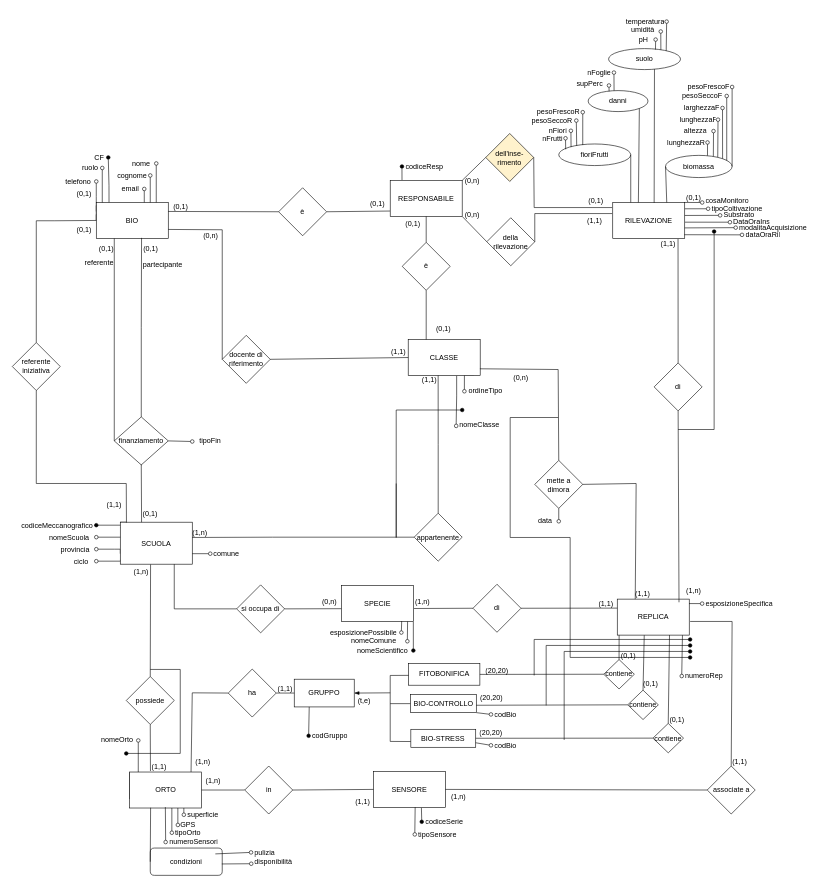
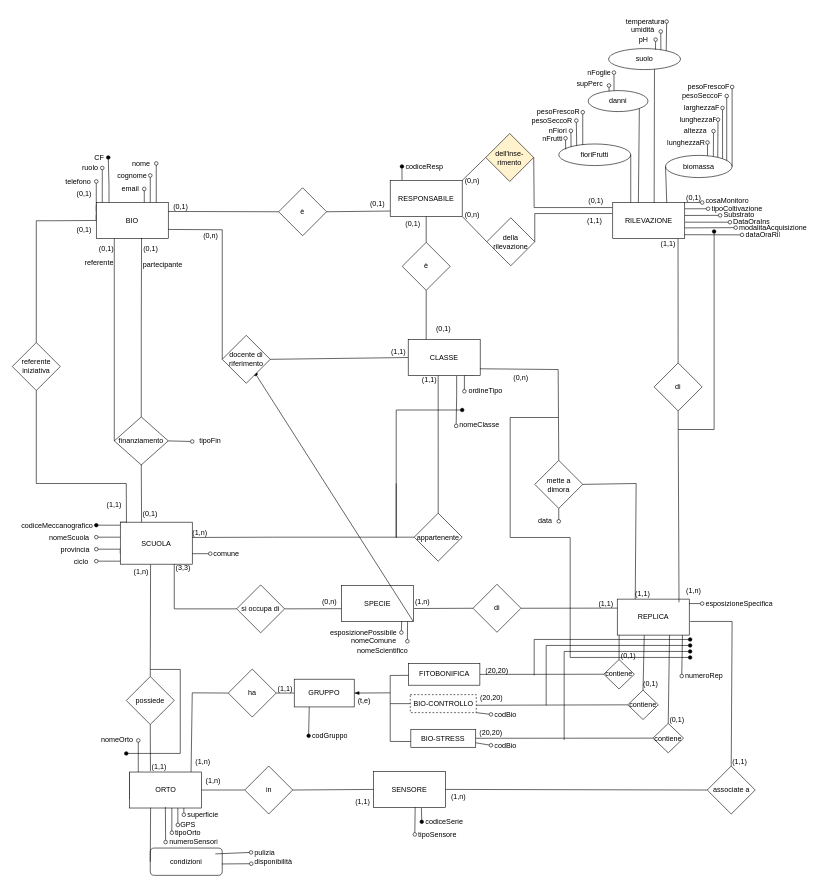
none -> (183, 568)
(413, 635) -> (335, 499)
(443, 704) -> (443, 704)
